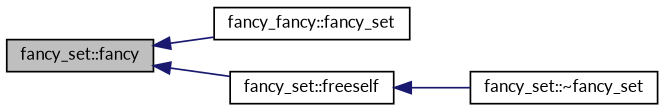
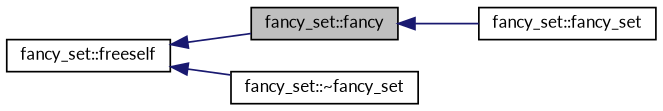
(312, 24) -> (567, 24)
(200, 72) -> (219, 38)
